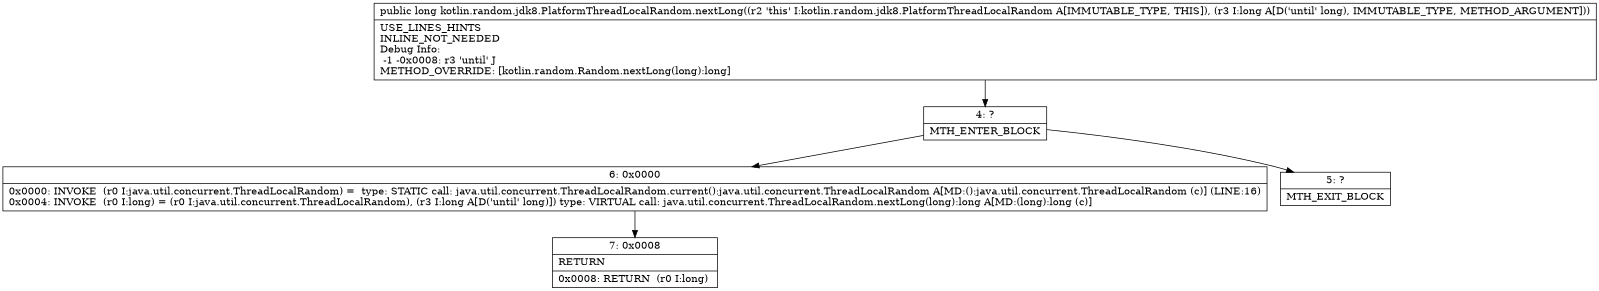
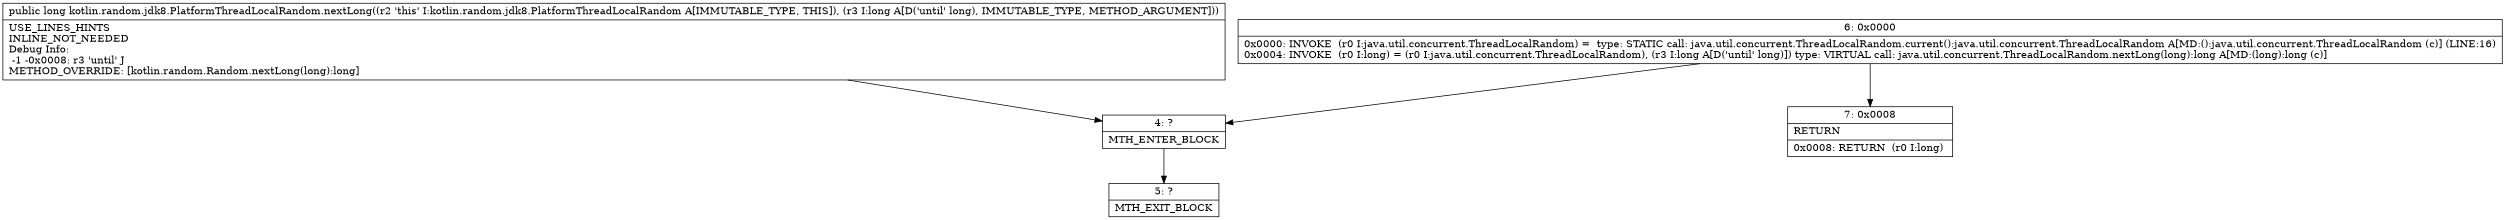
(841, 150) -> (1466, 93)
